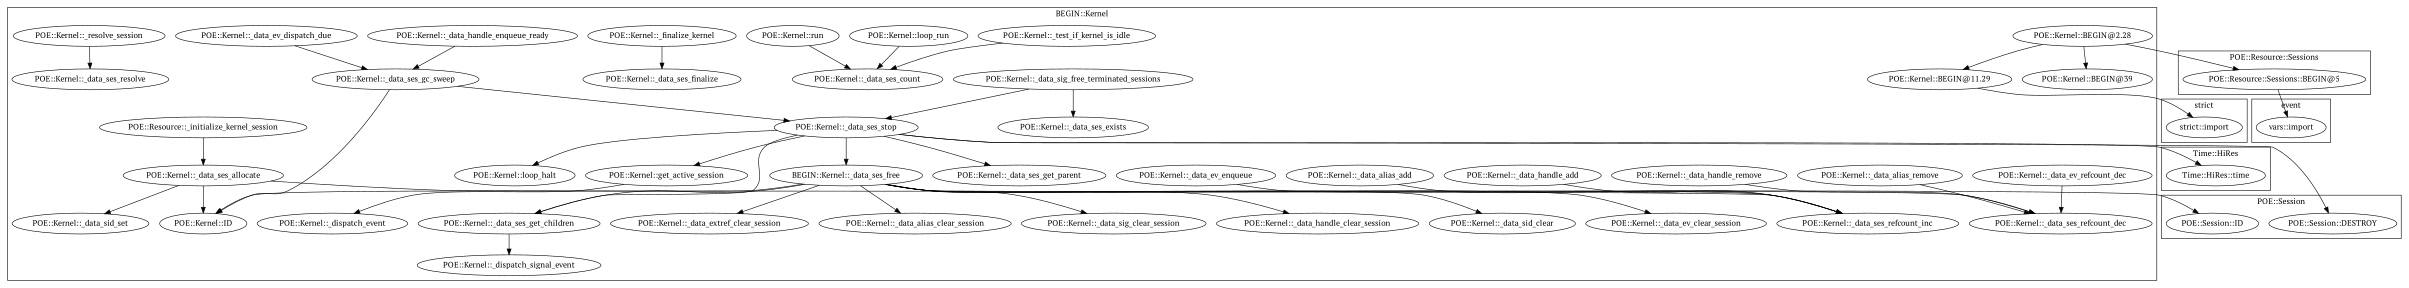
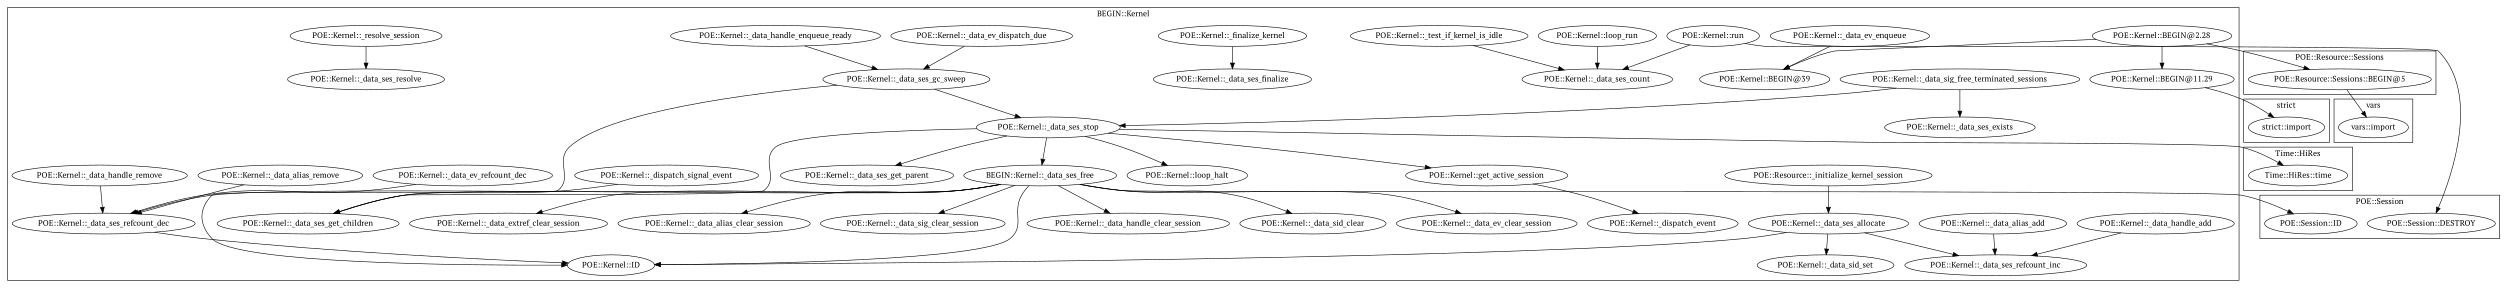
(2291, 106) -> (2373, 106)
(1627, 143) -> (2174, 47)
(1538, 192) -> (1810, 56)
(509, 242) -> (478, 192)
none -> (358, 252)
